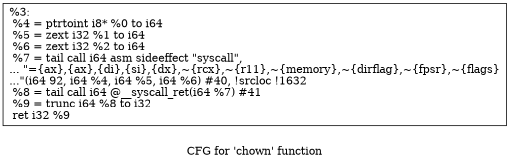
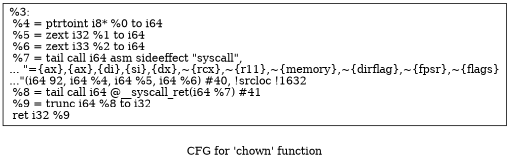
(77, 47) -> (77, 47)
